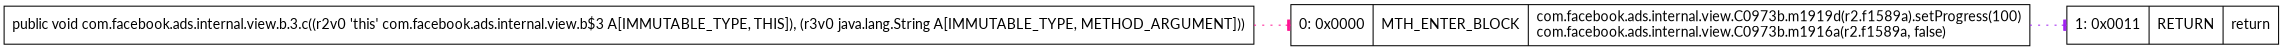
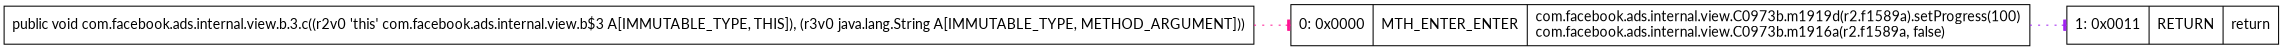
(1451, 25) -> (1450, 25)
